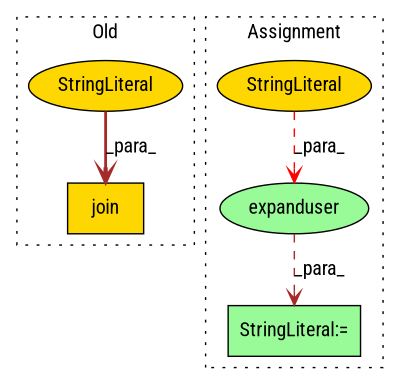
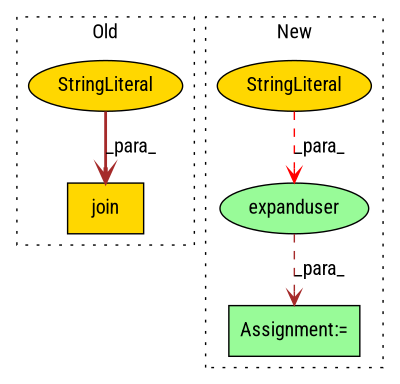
(294, 33) -> (294, 33)
(294, 331) -> (294, 331)
